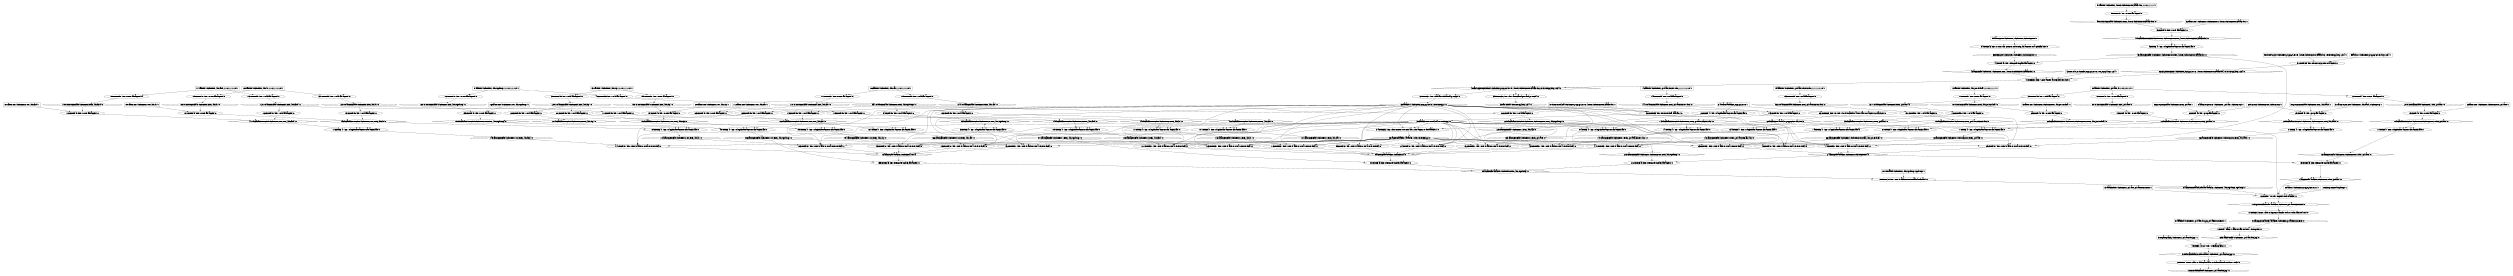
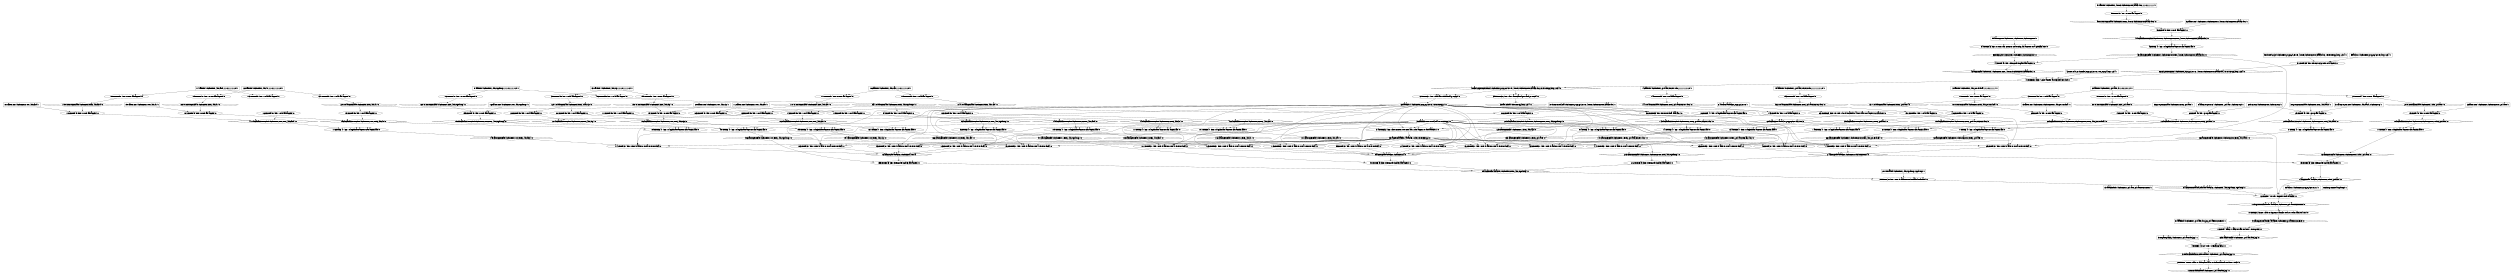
(280, 105) -> none
(572, 105) -> (572, 105)
(985, 126) -> (983, 125)
(681, 138) -> none
